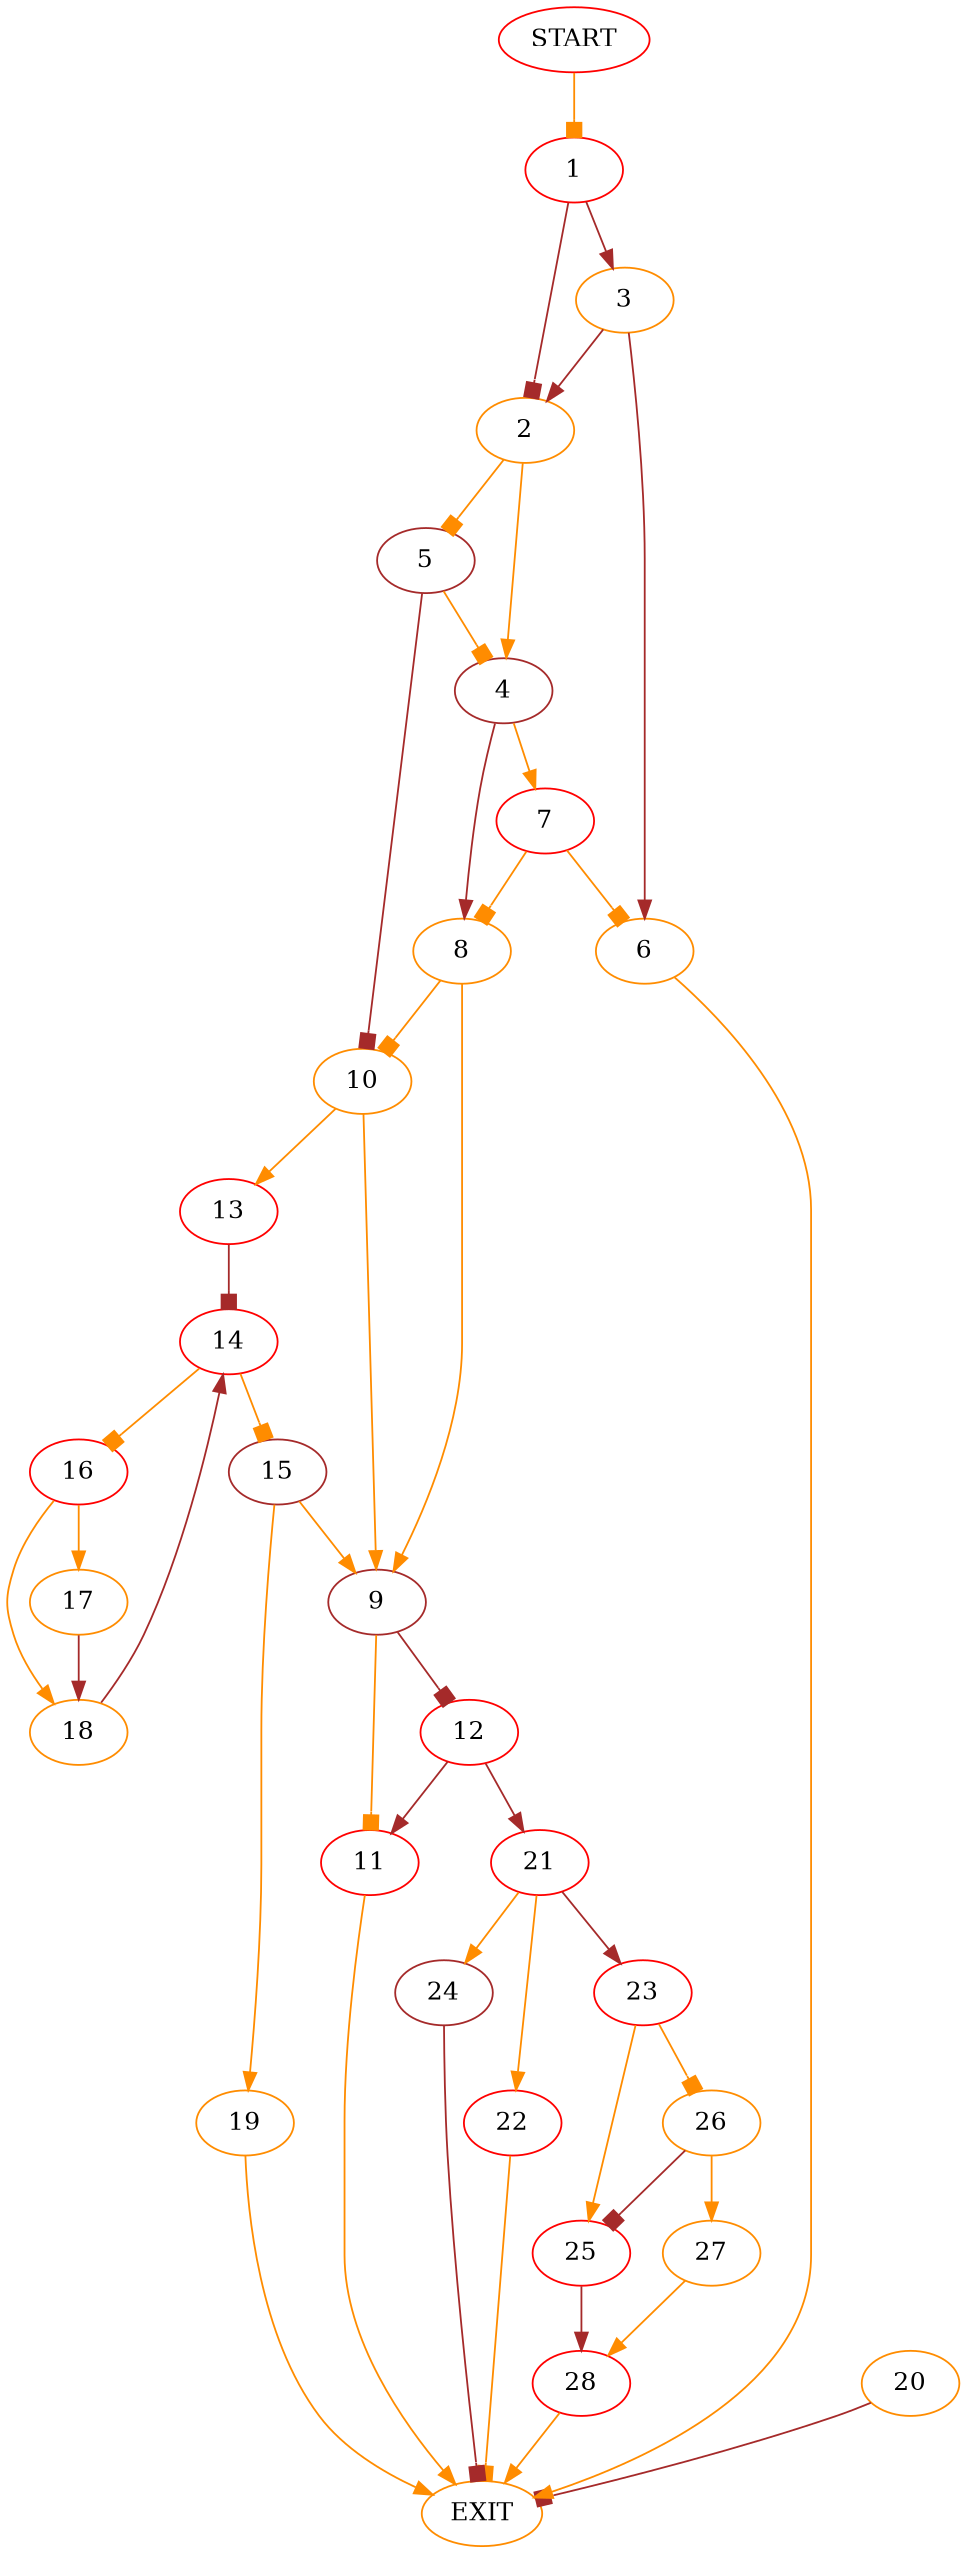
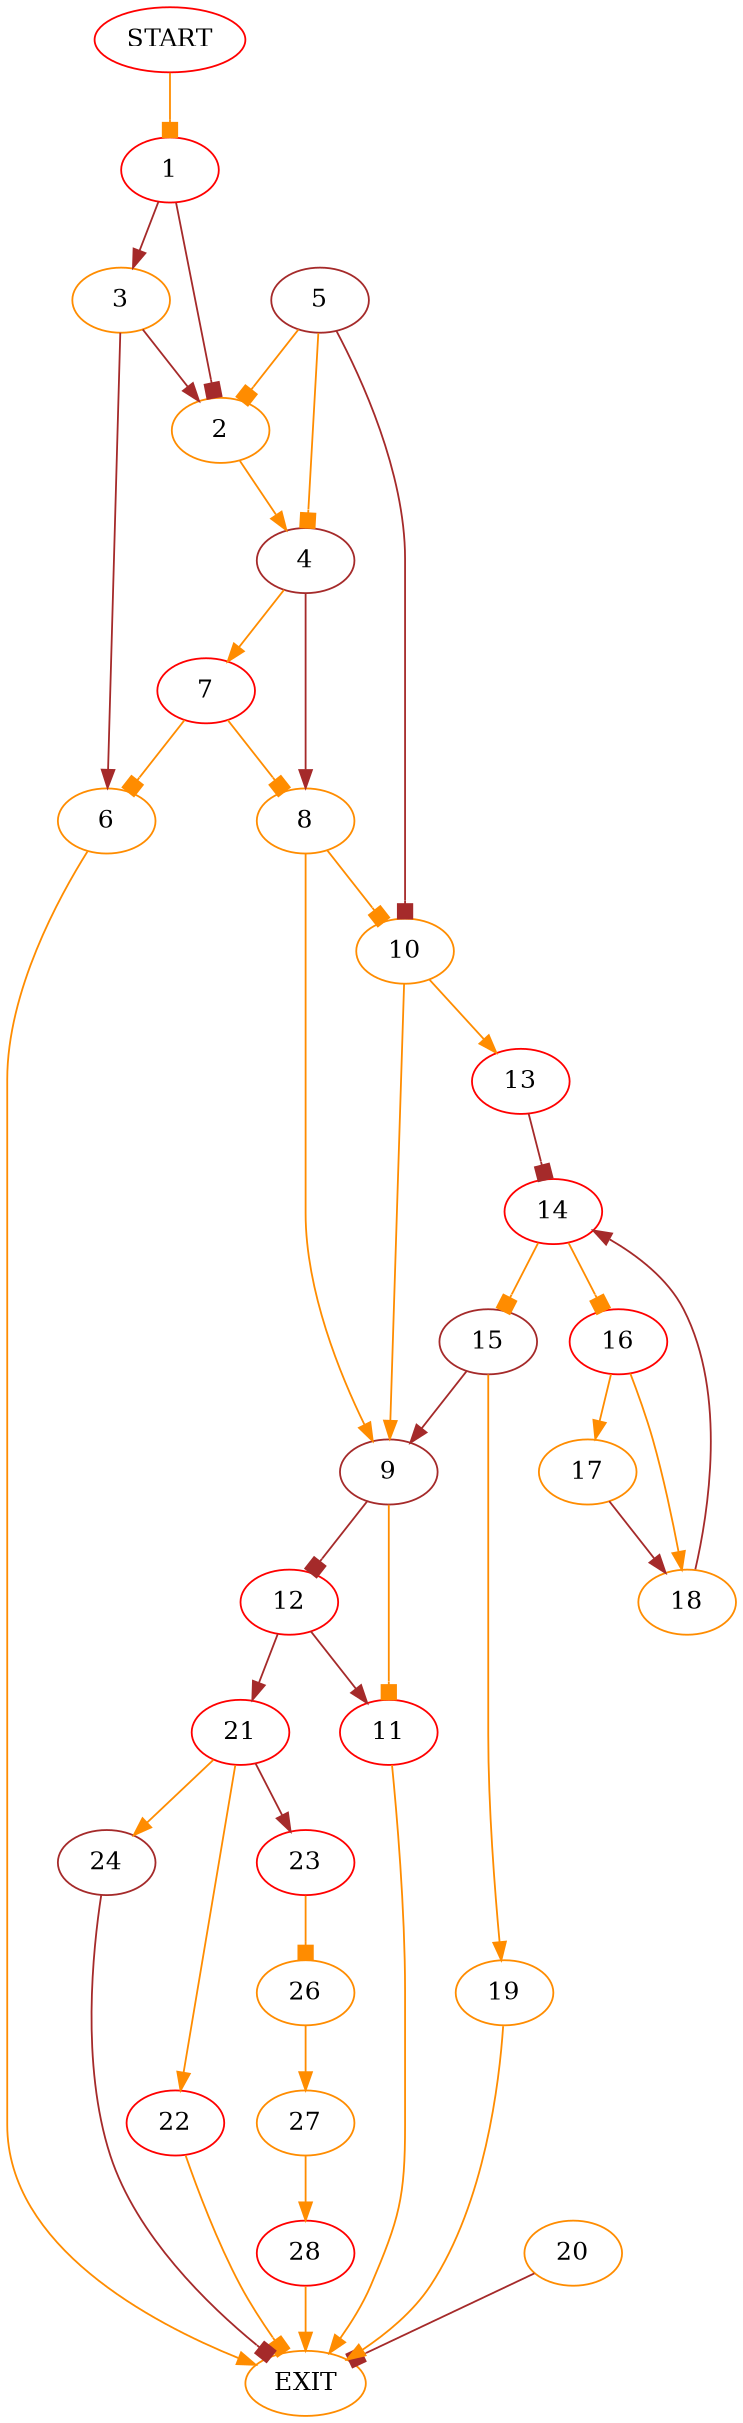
(481, 488) -> (276, 358)
(322, 1530) -> (444, 1400)
(581, 2253) -> none
